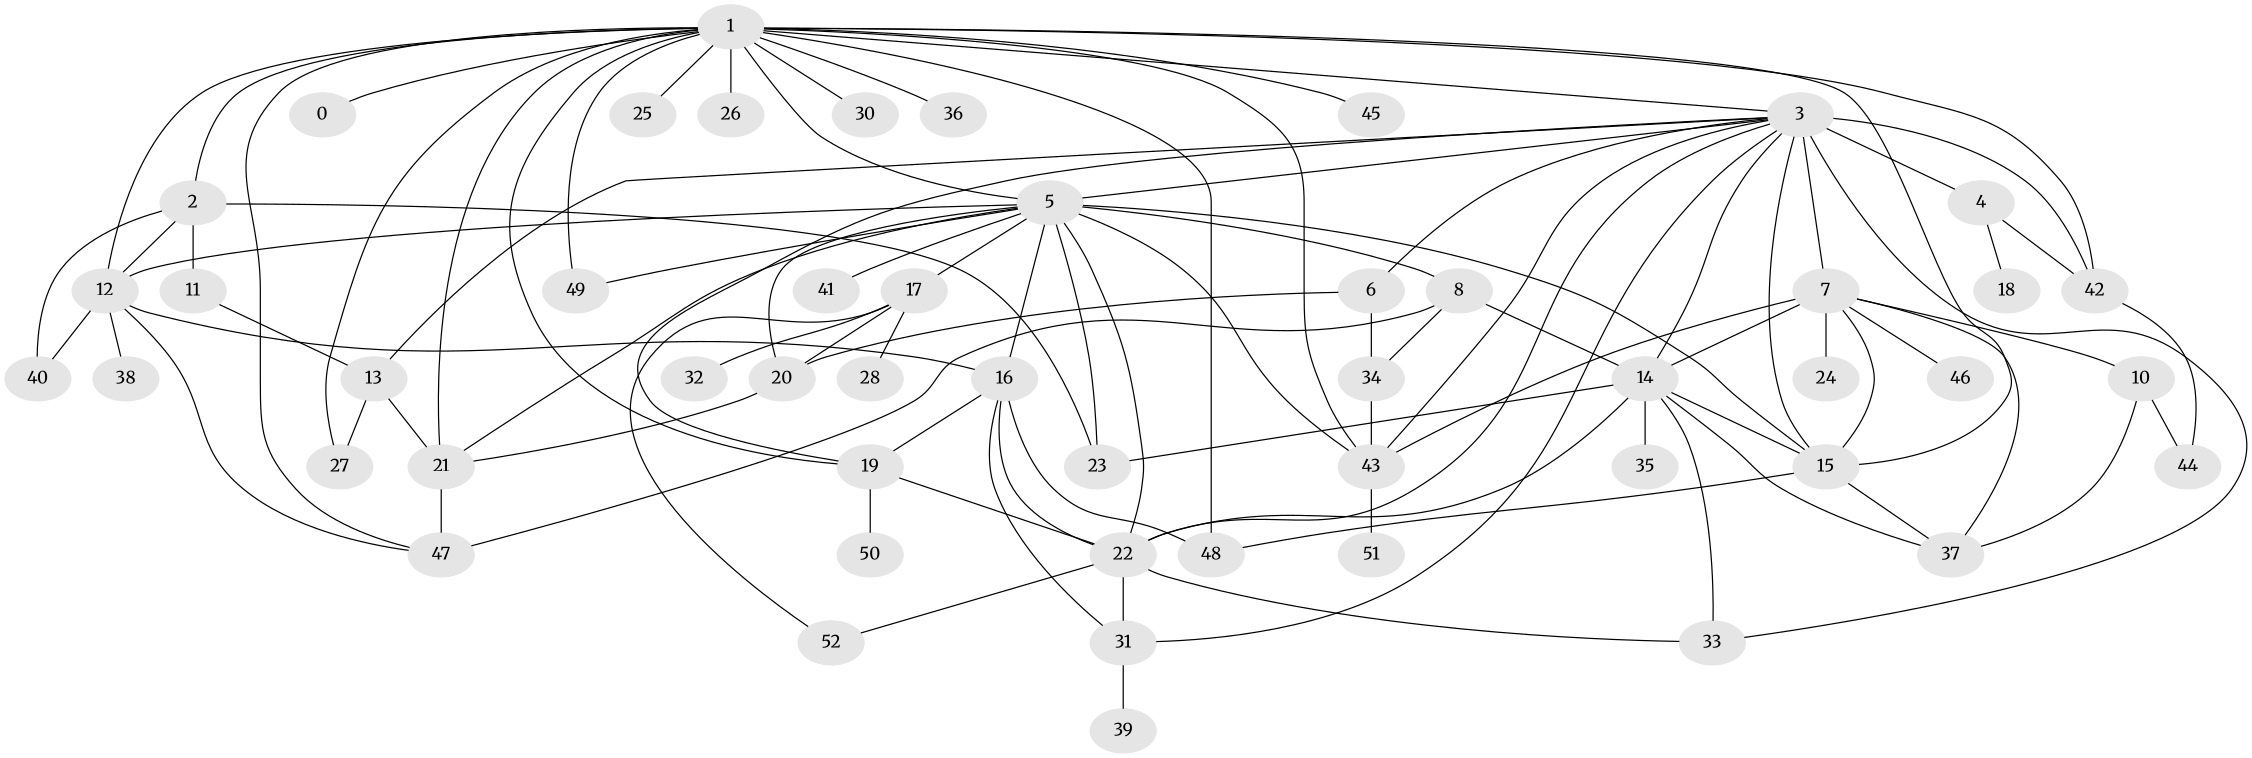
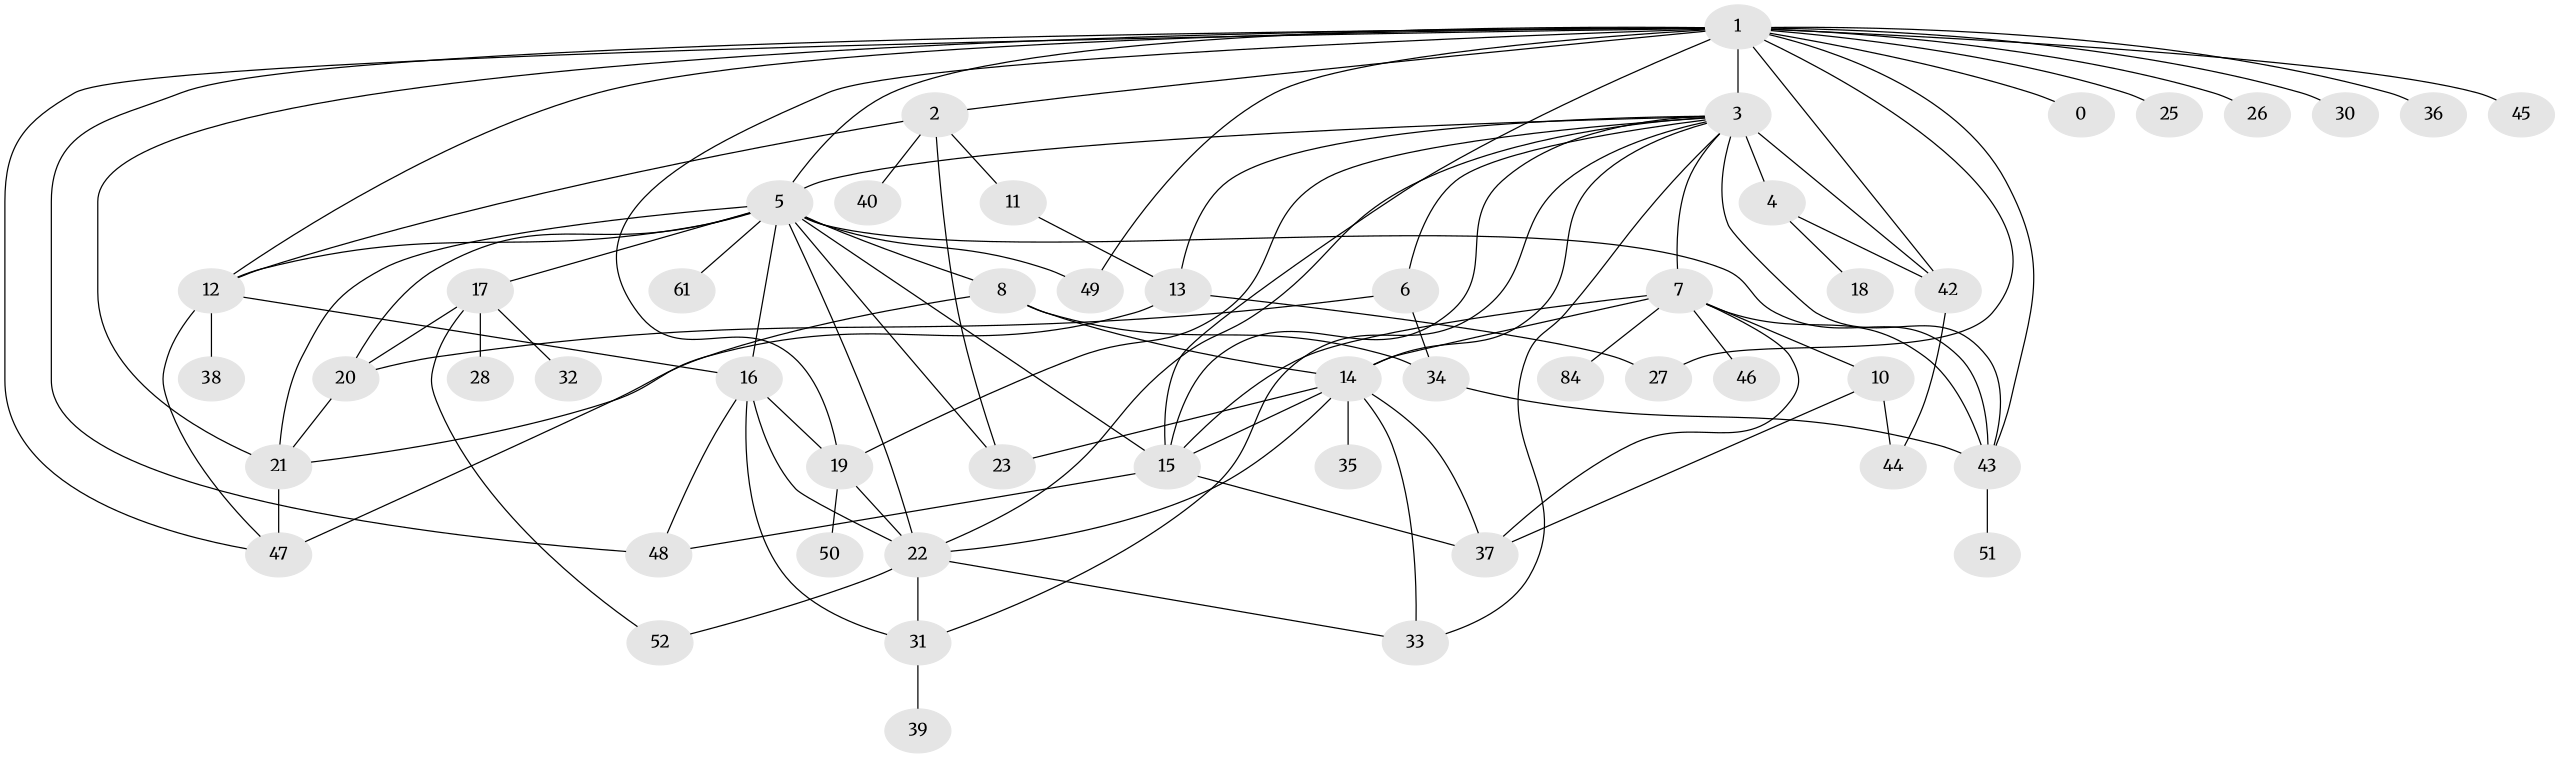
(826, 291) -> (682, 291)
(71, 335) -> none
(1826, 379) -> (1571, 379)
